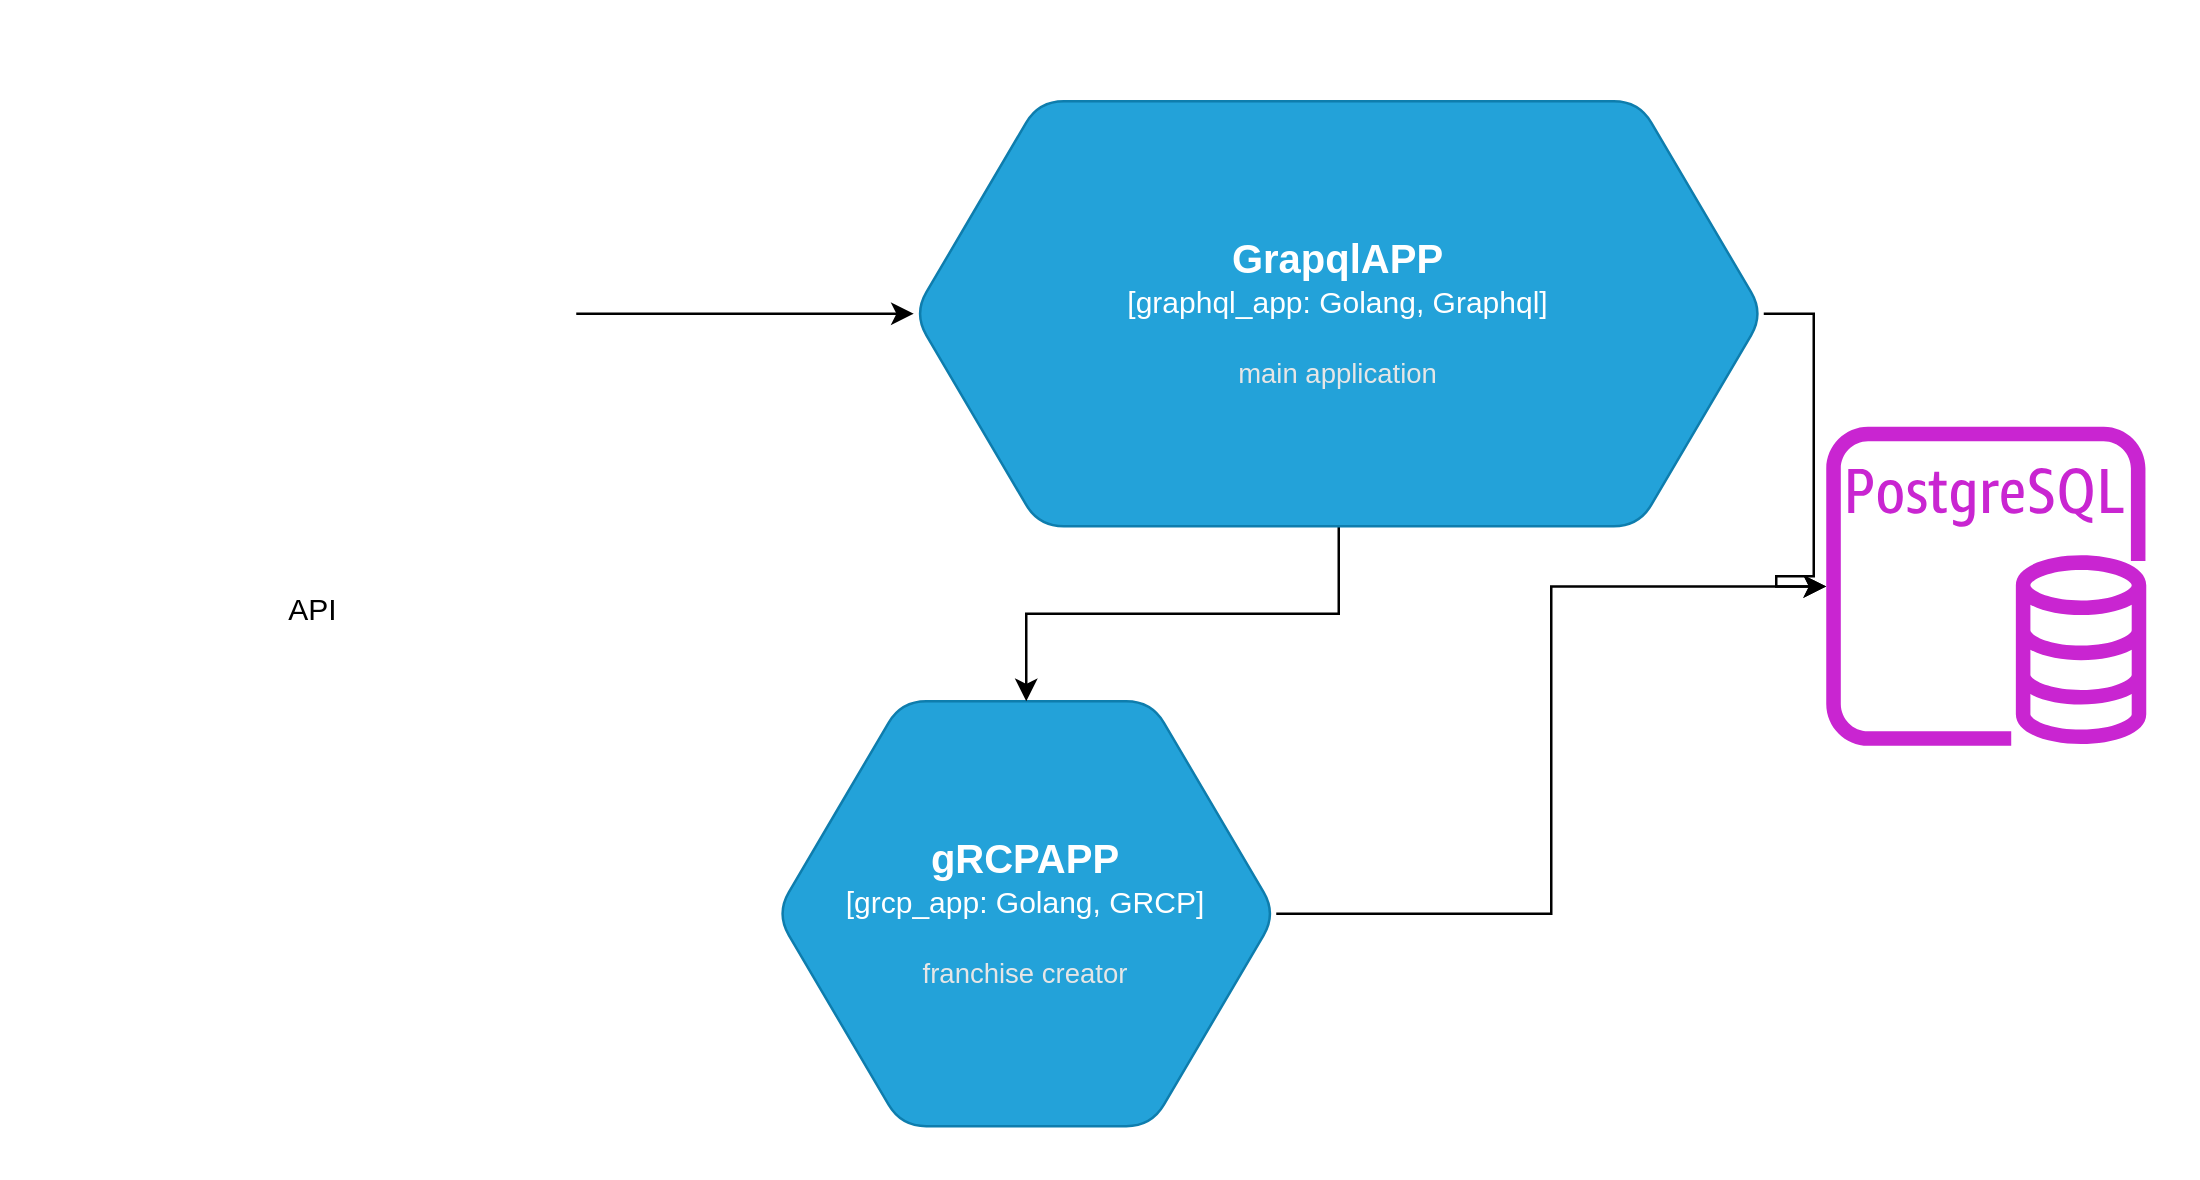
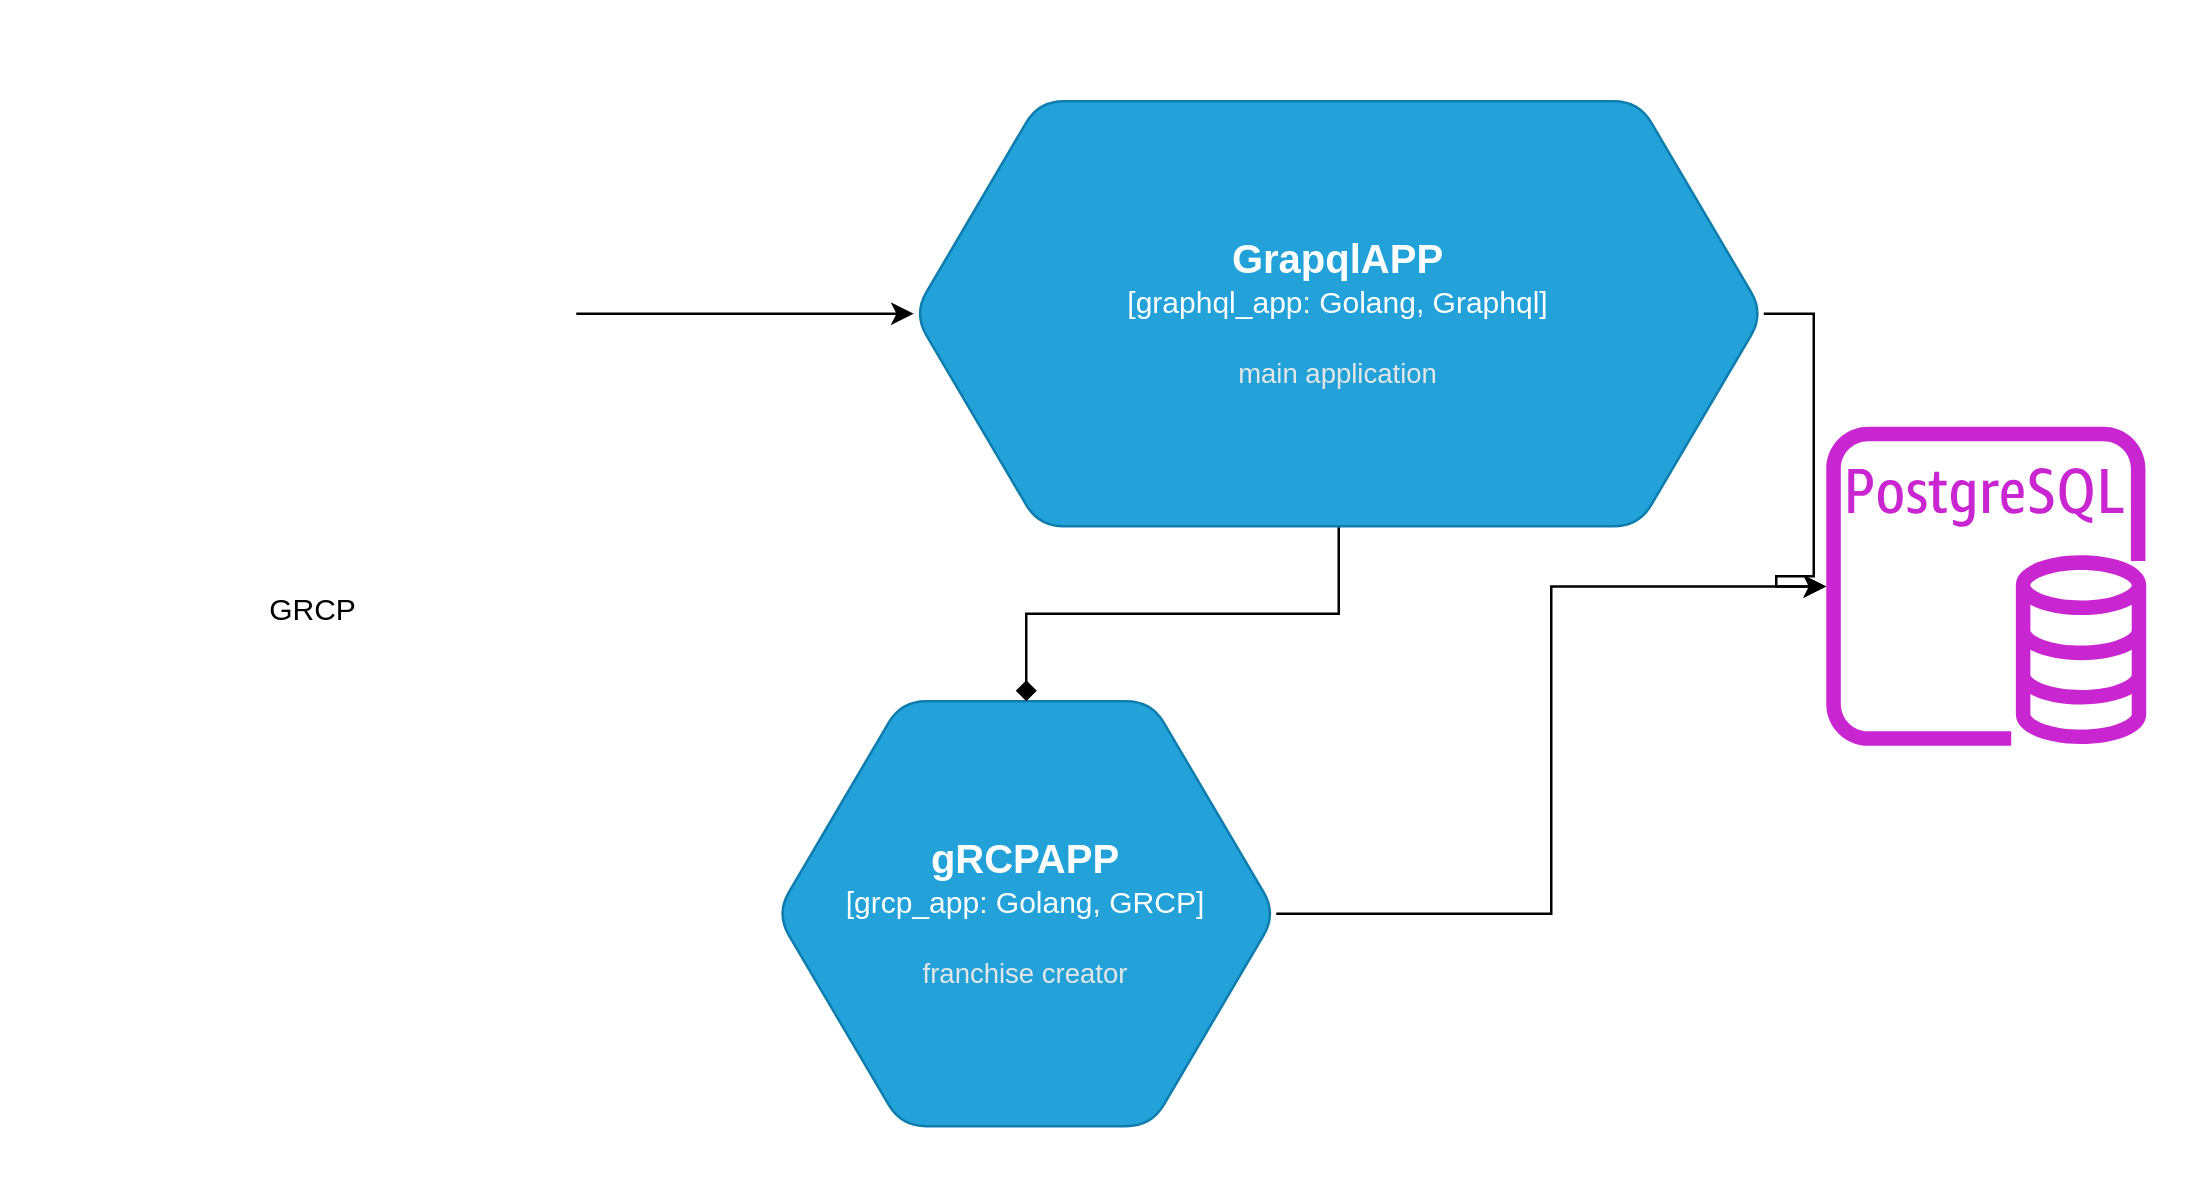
(313, 610) -> (313, 610)
(1026, 682) -> (1026, 681)
